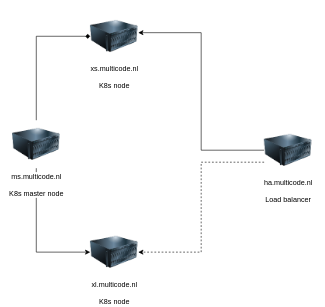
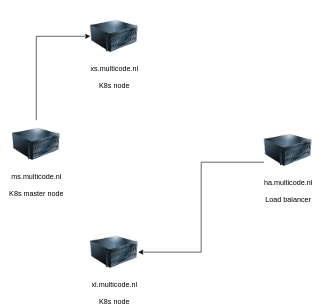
(200, 33) -> none
(84, 36) -> (84, 36)
(201, 205) -> (201, 205)
(36, 251) -> none
